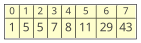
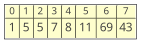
(107, 28) -> (107, 28)
